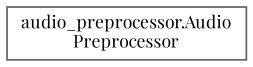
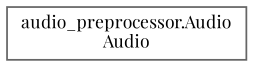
(127, 33) -> (127, 33)
